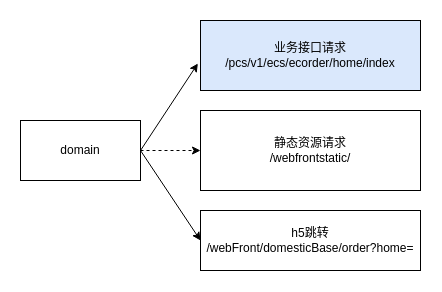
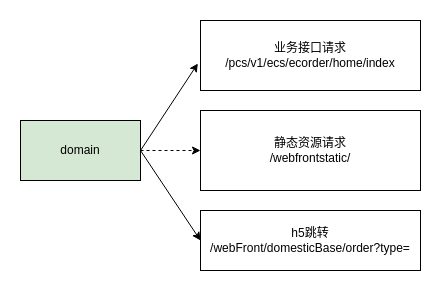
(311, 56) -> (311, 56)
(81, 151) -> (81, 151)
(311, 241) -> (311, 241)
